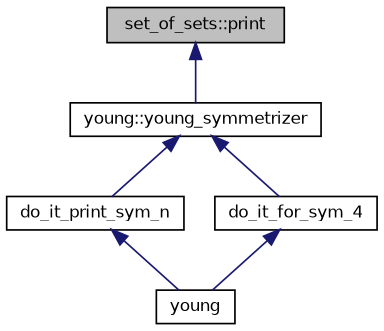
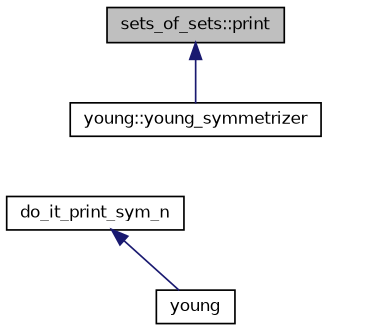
(196, 25) -> (196, 25)
(139, 172) -> none
(296, 213) -> none
